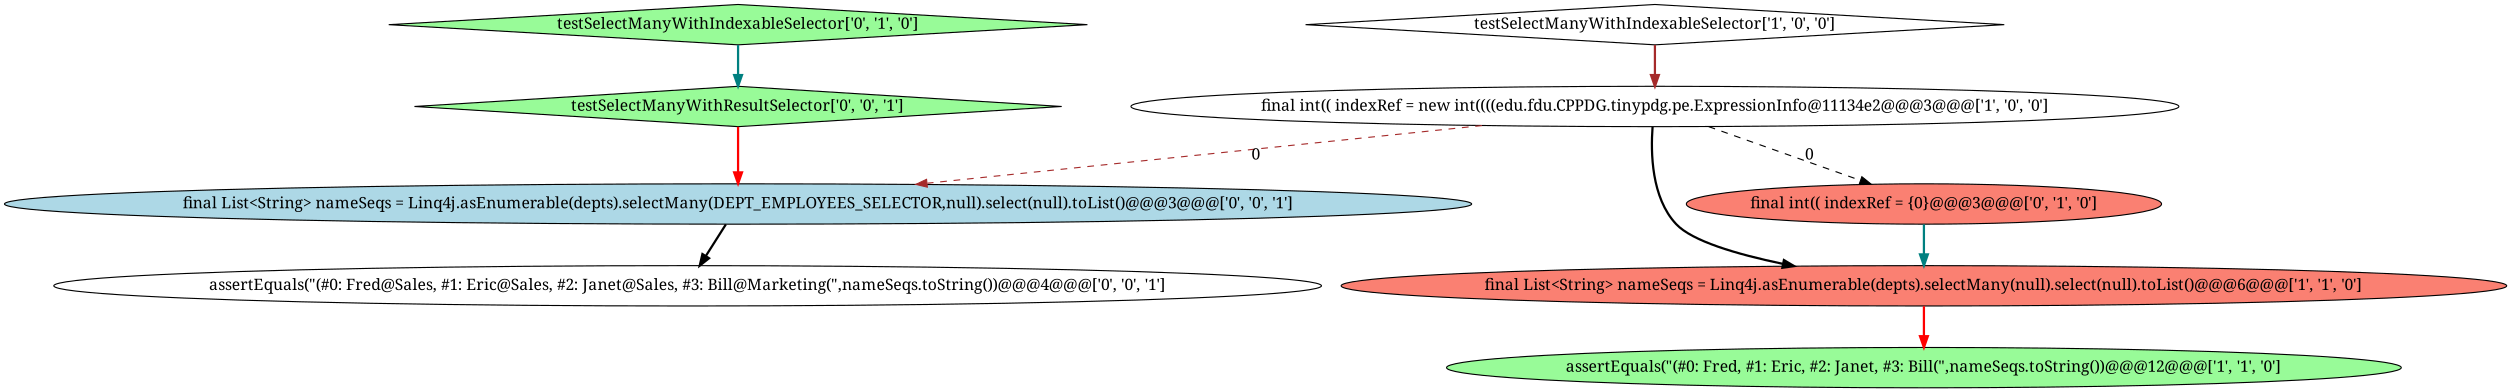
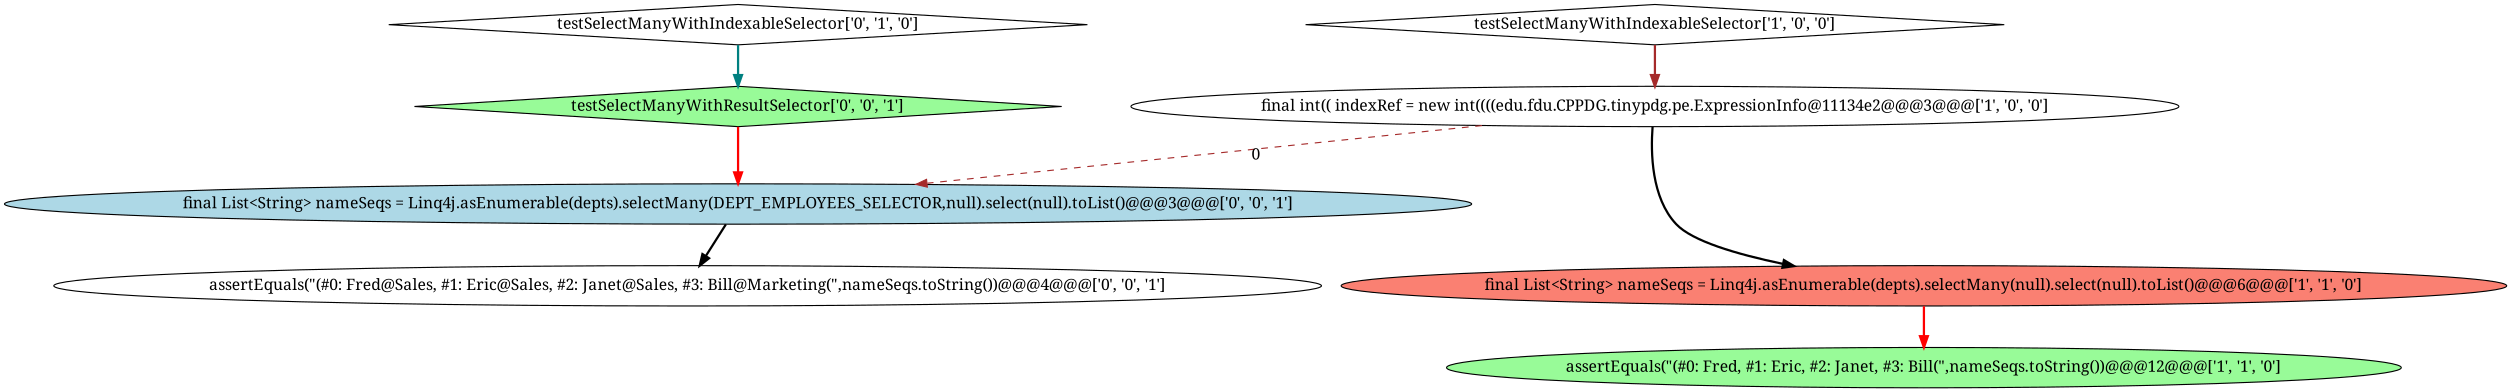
(738, 25) -> (738, 25)
(1924, 204) -> none
